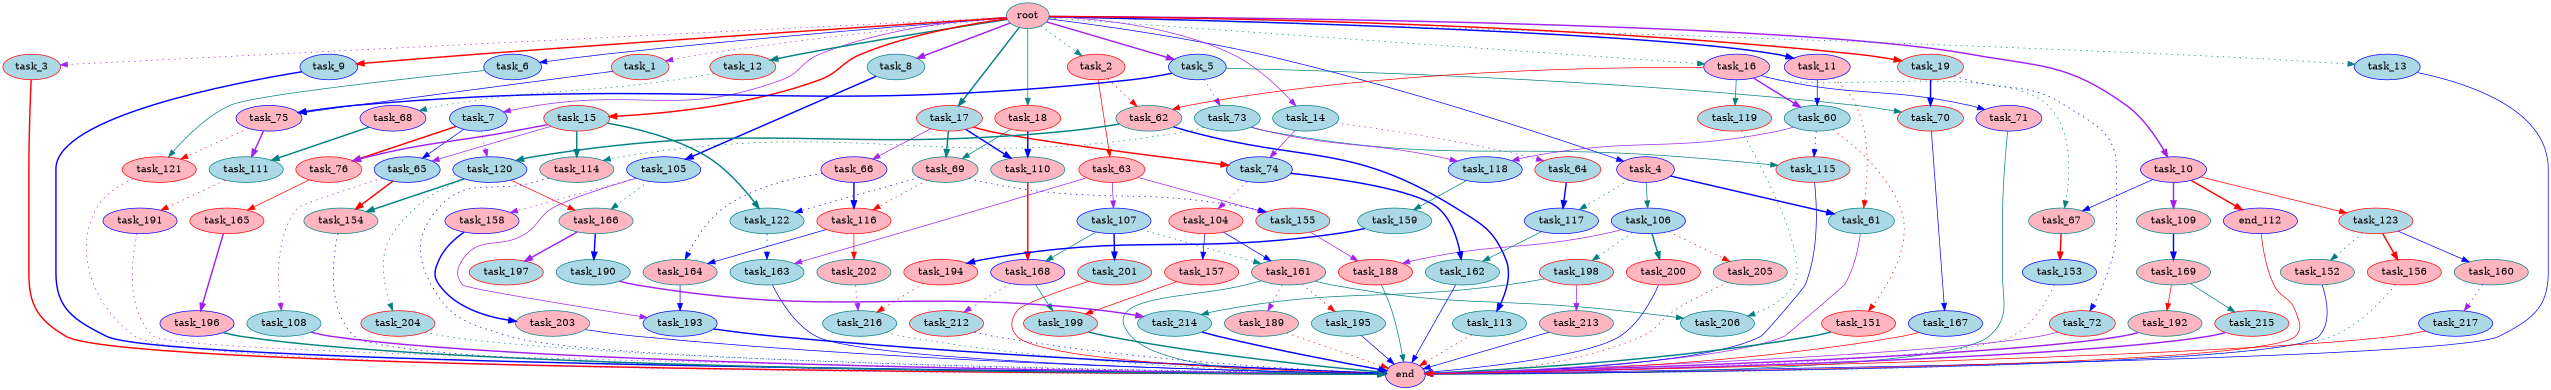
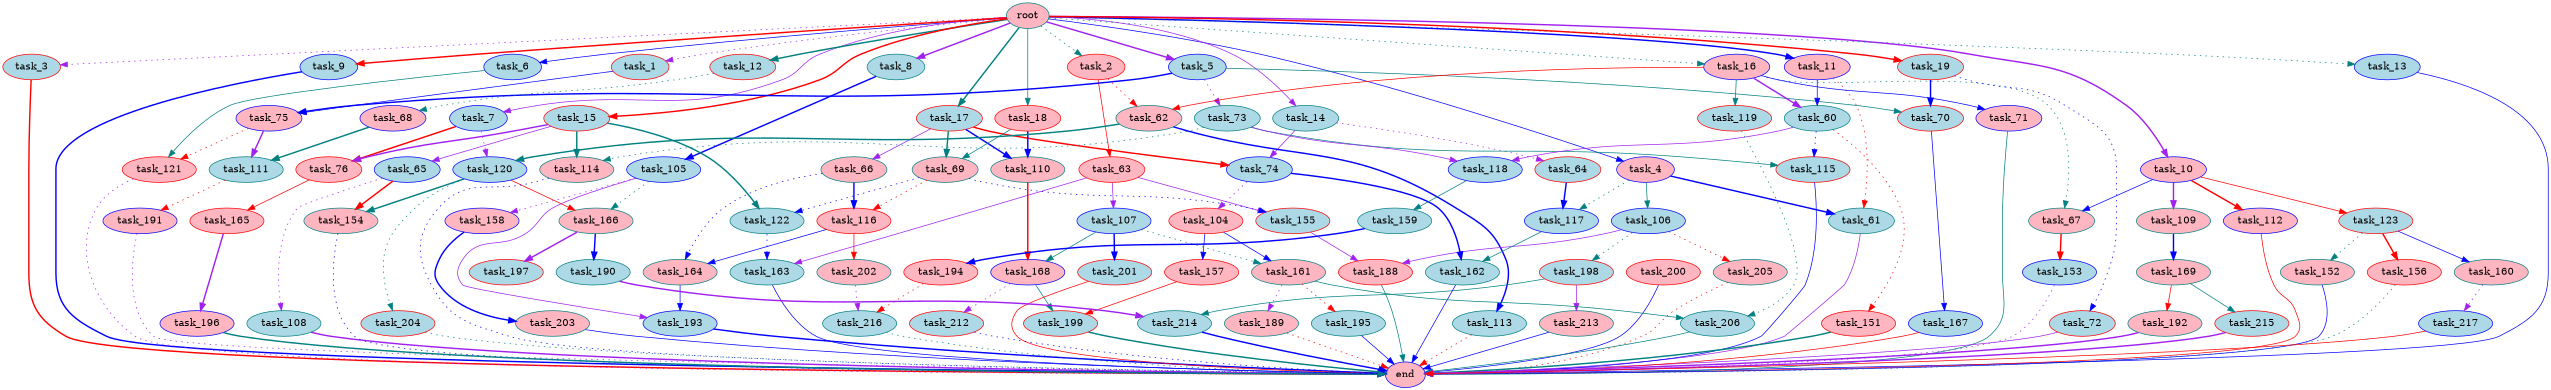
(454, 136) -> none
(854, 170) -> (854, 170)
(2260, 221) -> (2260, 221)
(1655, 243) -> none
(1160, 353) -> (1561, 355)
